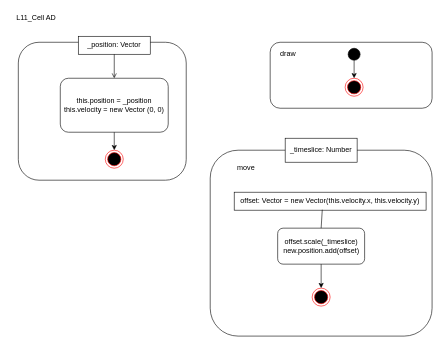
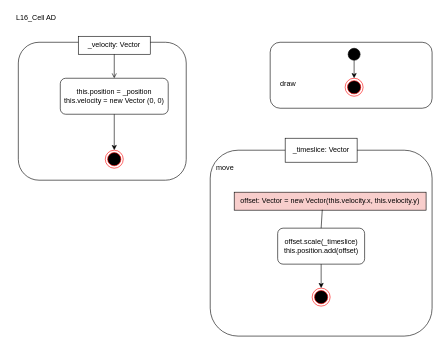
(36, 18) -> (36, 18)
(114, 45) -> (114, 45)
(288, 54) -> (288, 84)
(114, 105) -> (114, 96)
(321, 150) -> (321, 150)
(246, 168) -> (225, 168)
(330, 201) -> (330, 201)
(322, 246) -> (322, 246)
